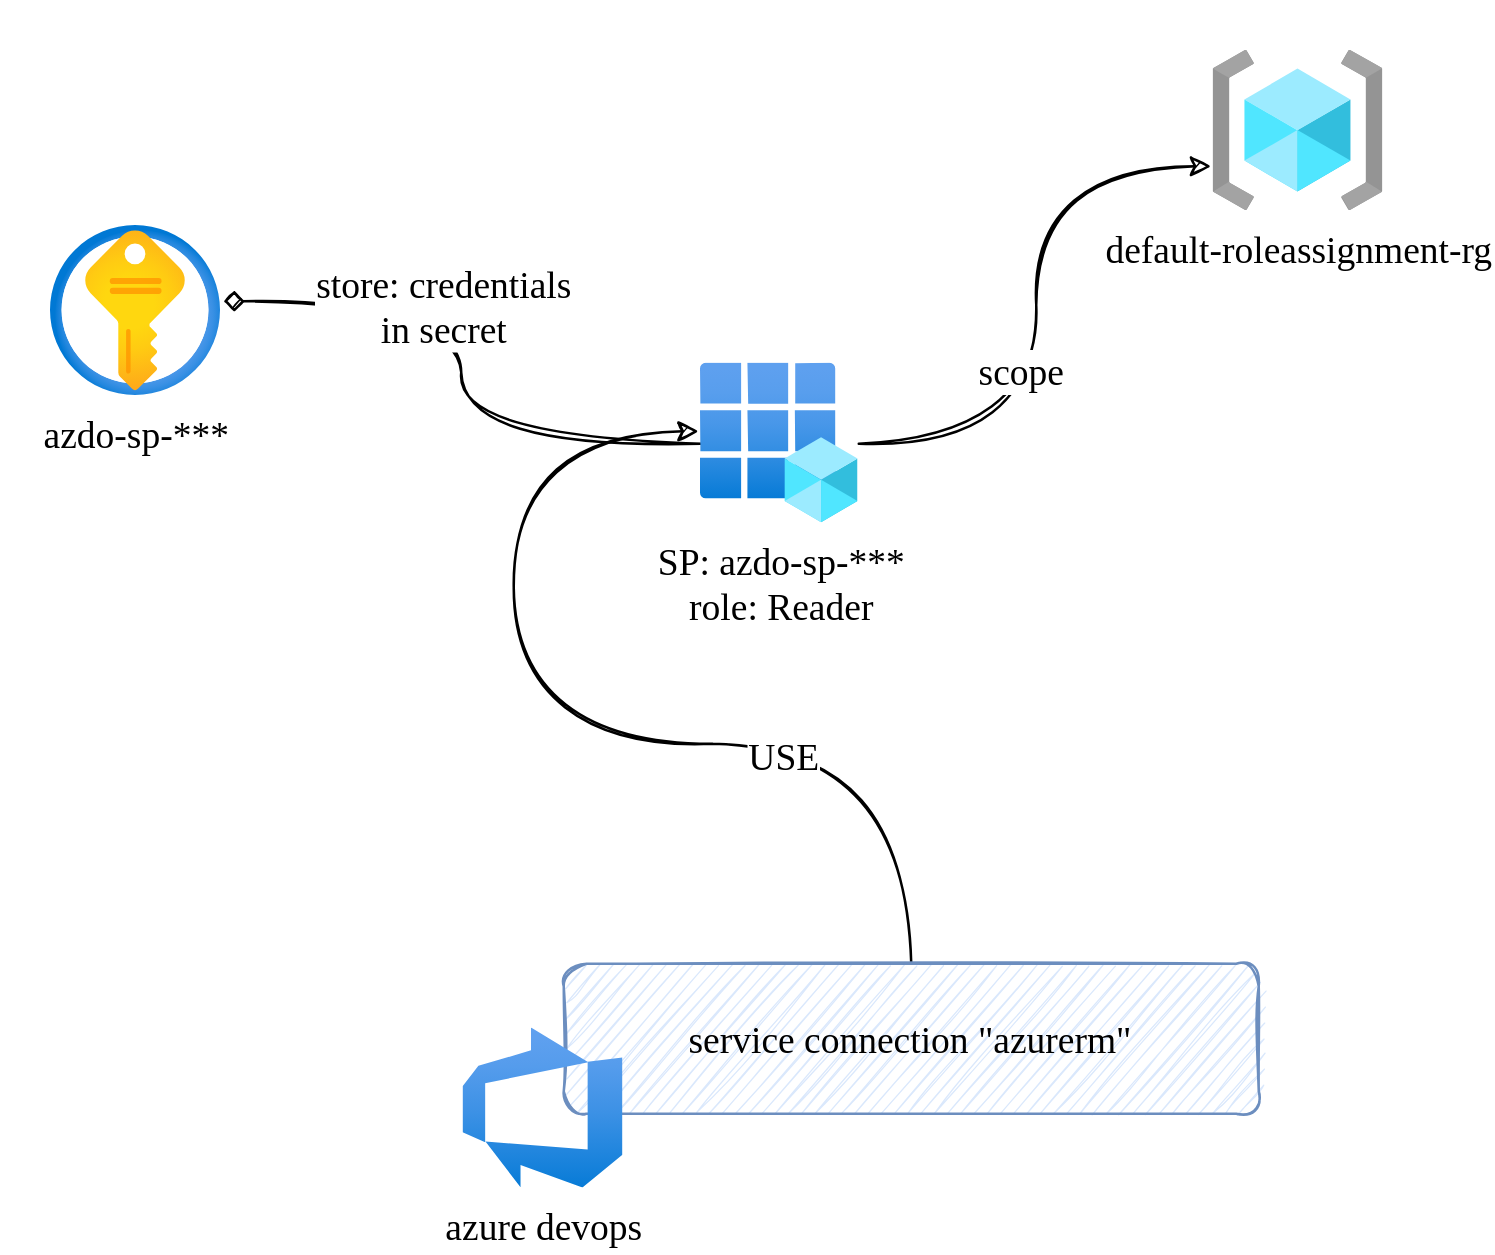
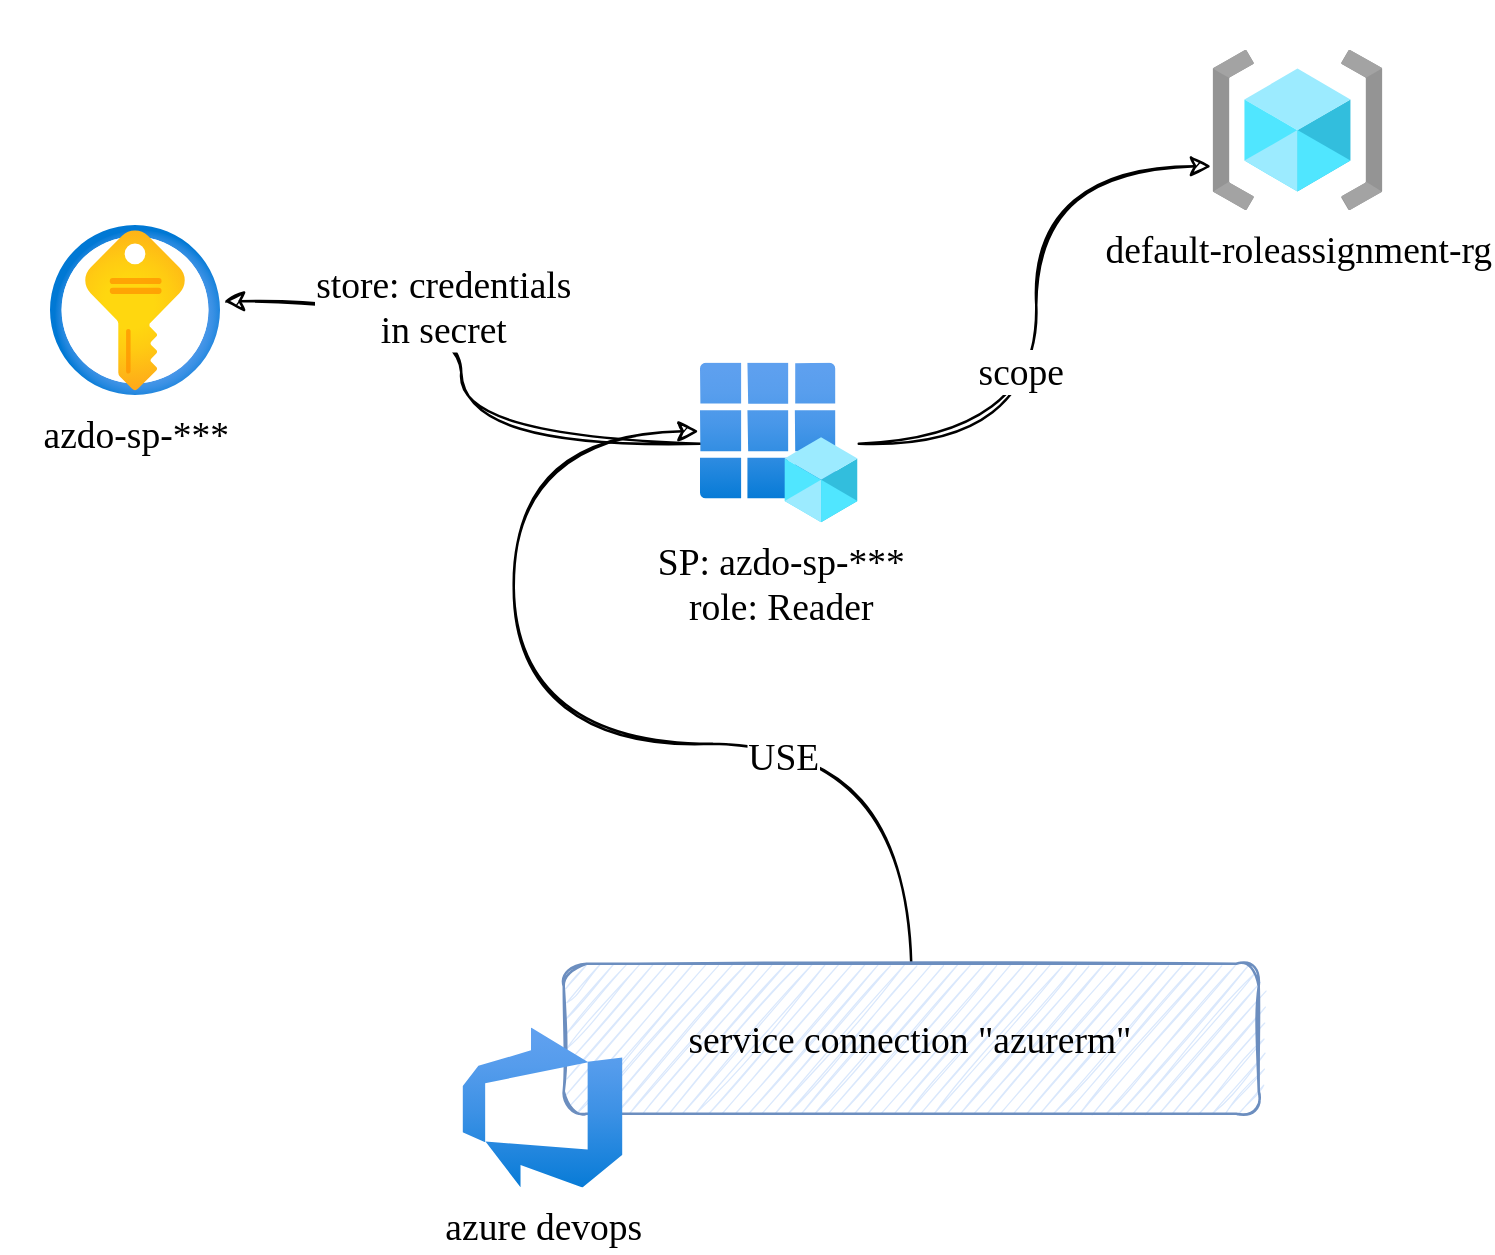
(244, 301) -> (242, 301)
